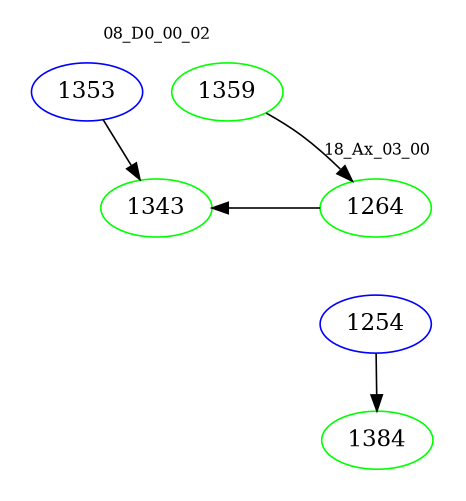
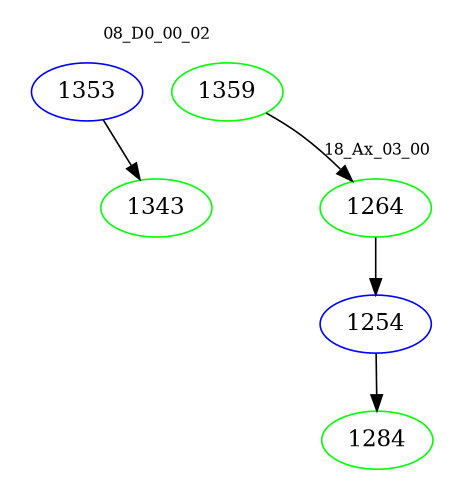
(274, 208) -> (376, 258)
(377, 440) -> (377, 440)
